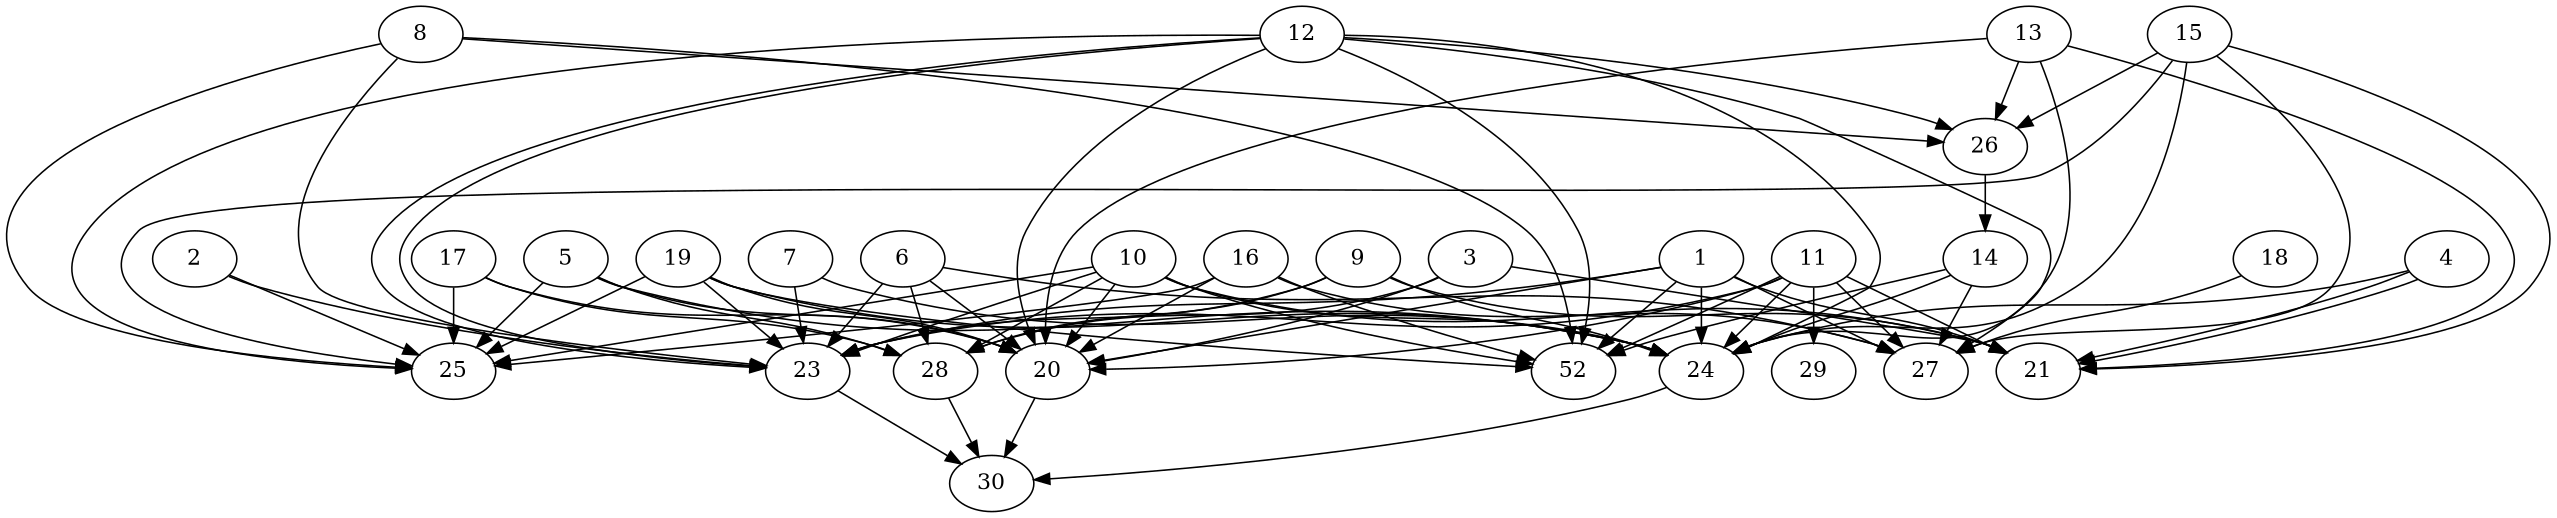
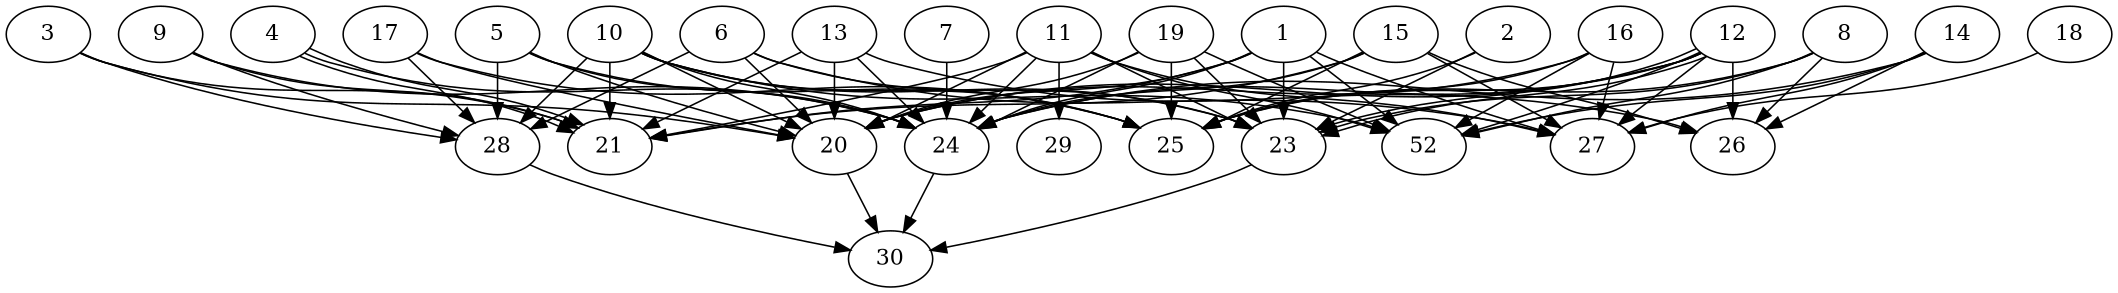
(1985, 192) -> (1852, 87)
(798, 307) -> none
(1093, 318) -> none
